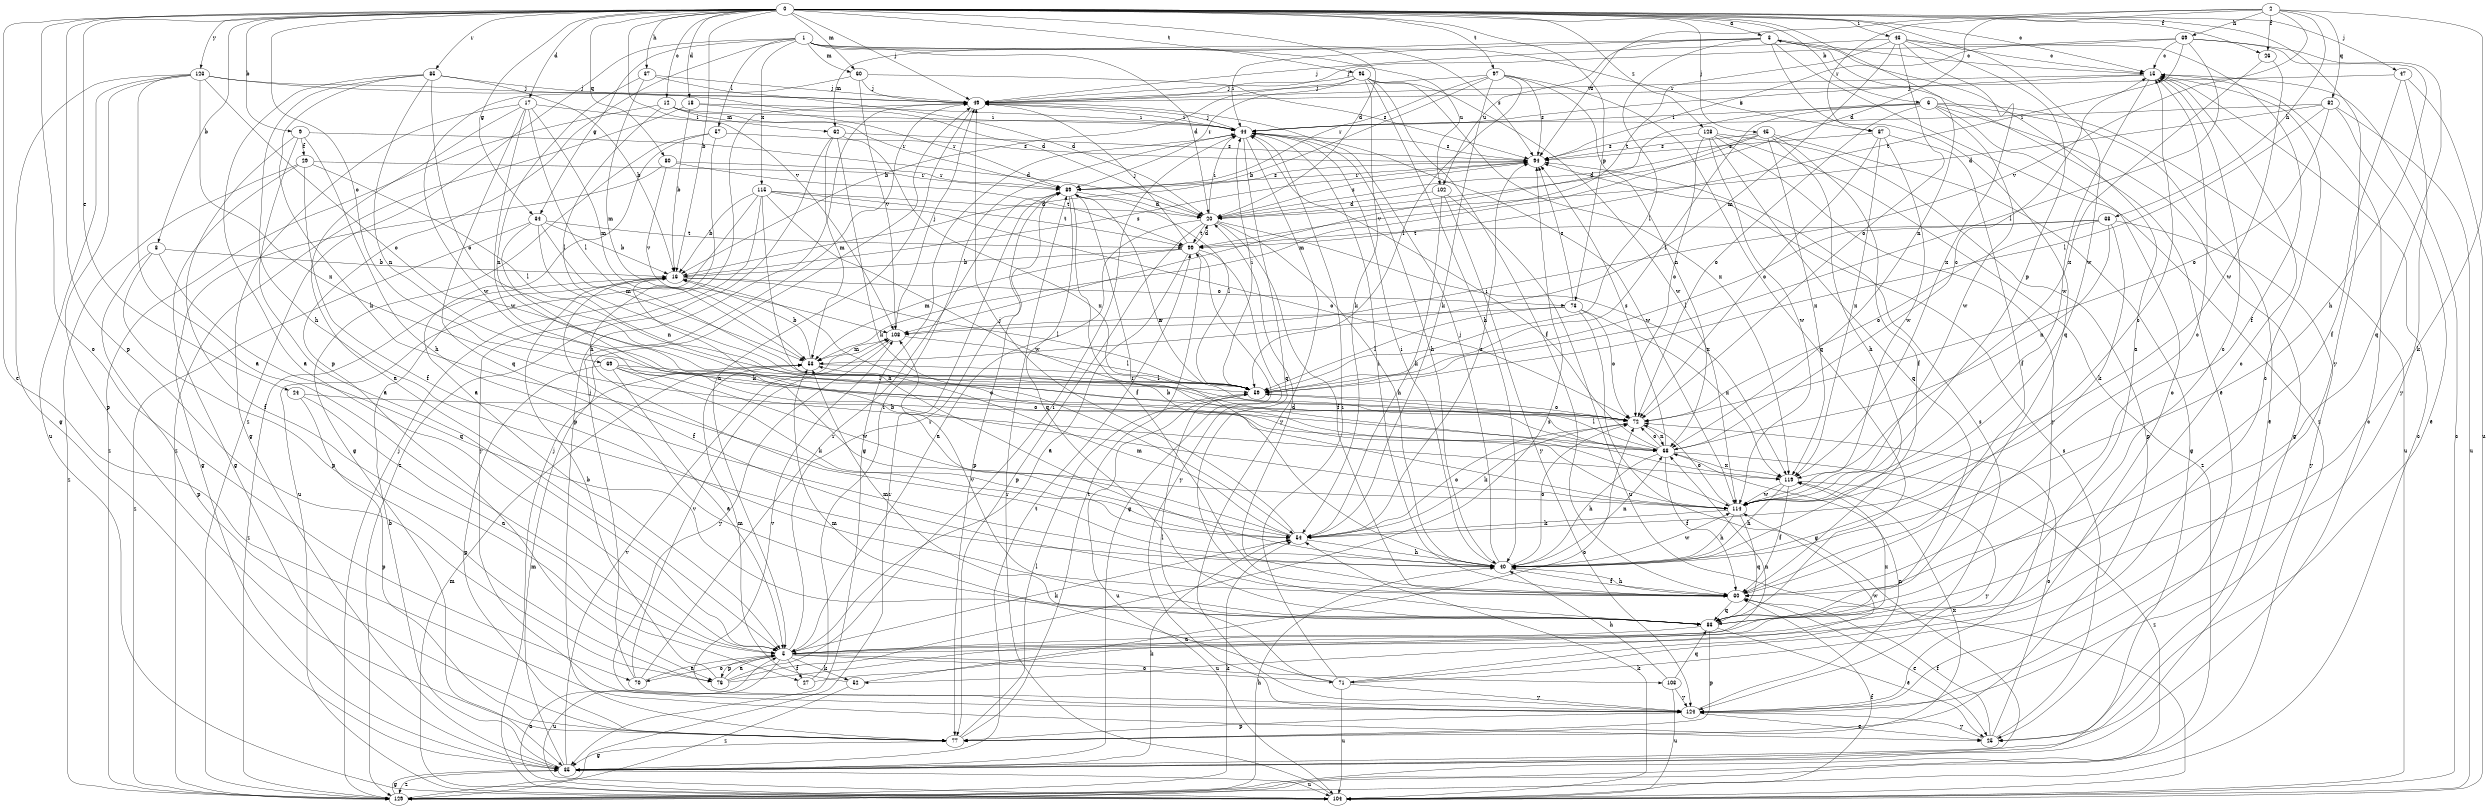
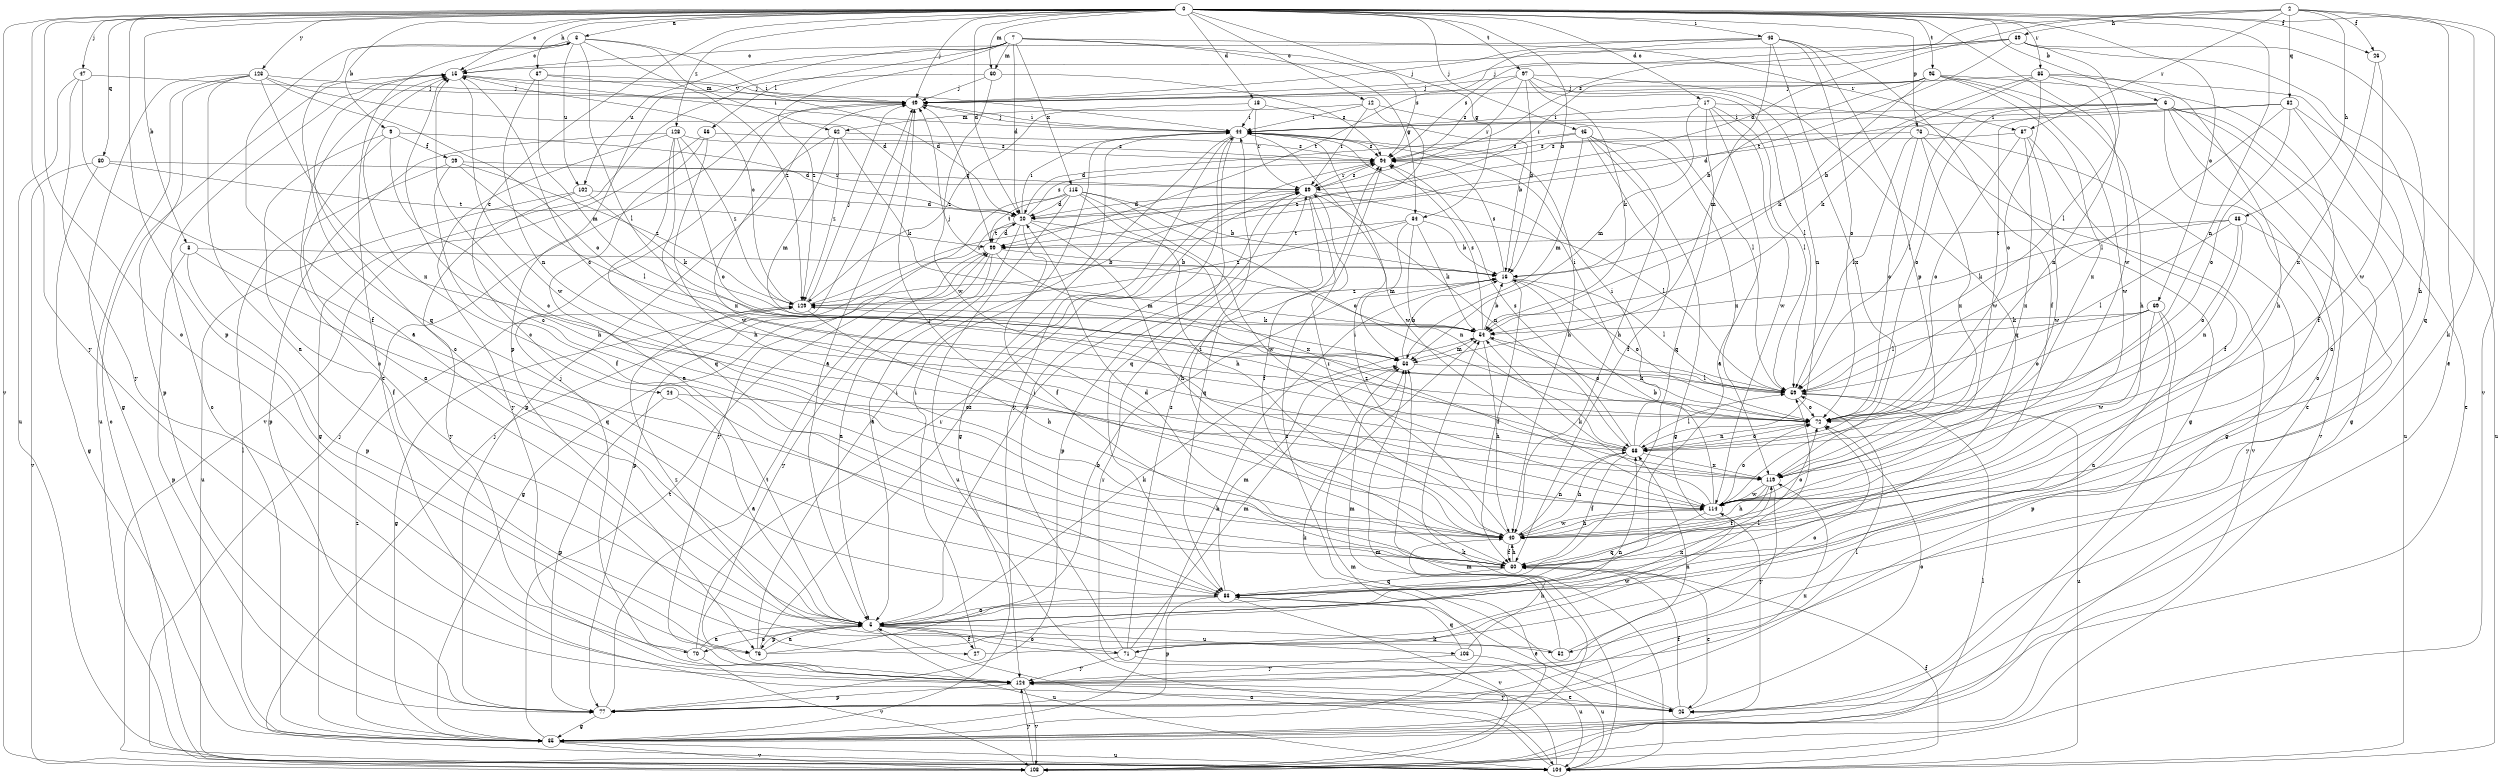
(804, 38) -> (1013, 38)
(718, 132) -> (707, 132)
(1123, 292) -> (1646, 360)
(236, 466) -> (243, 451)
